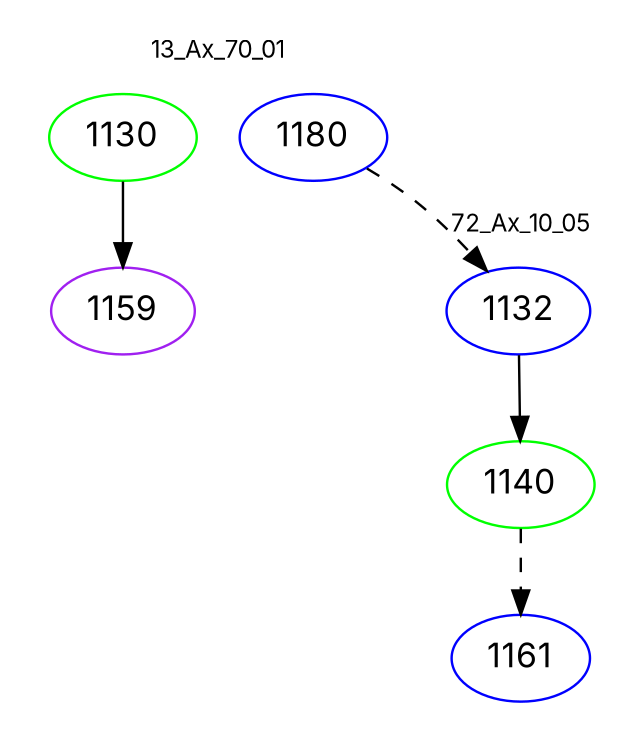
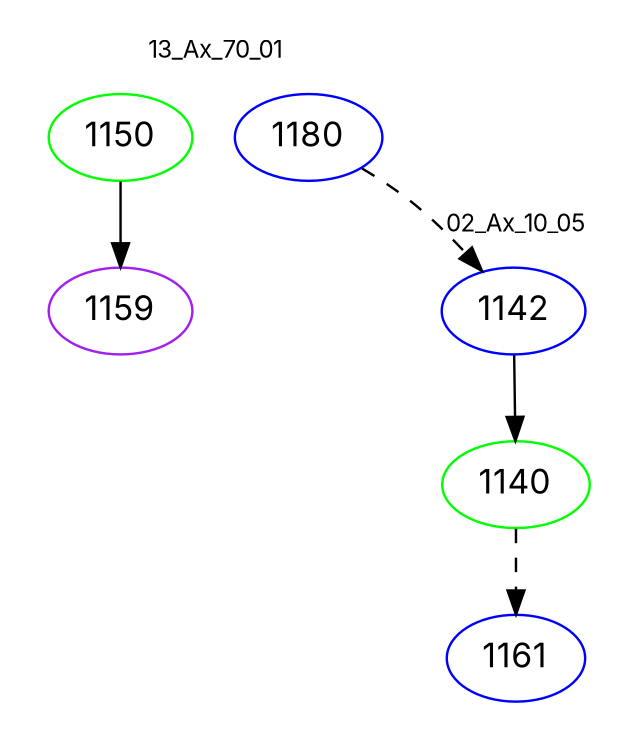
(123, 137) -> (121, 137)
(521, 225) -> (516, 225)
(518, 311) -> (514, 311)
